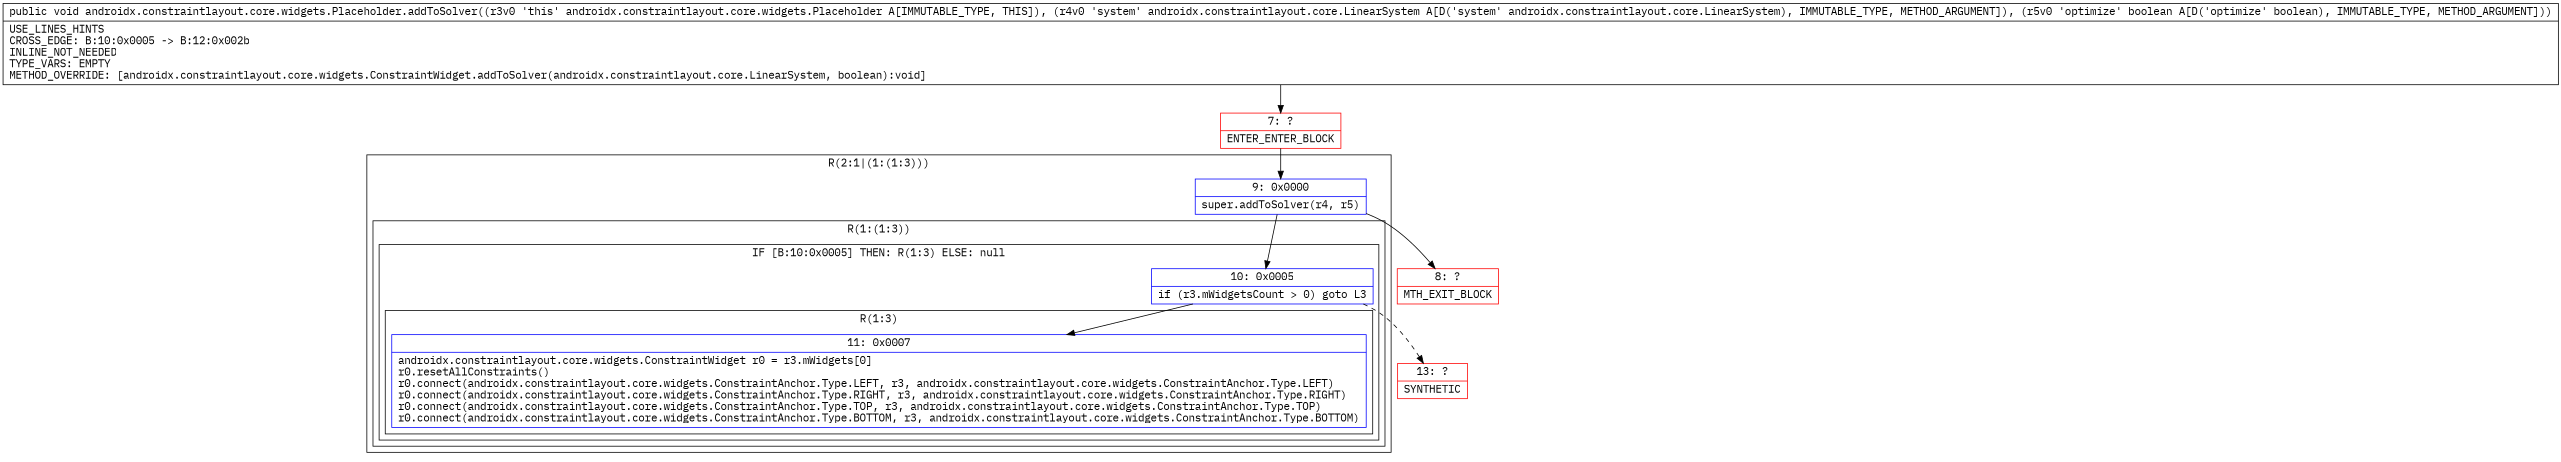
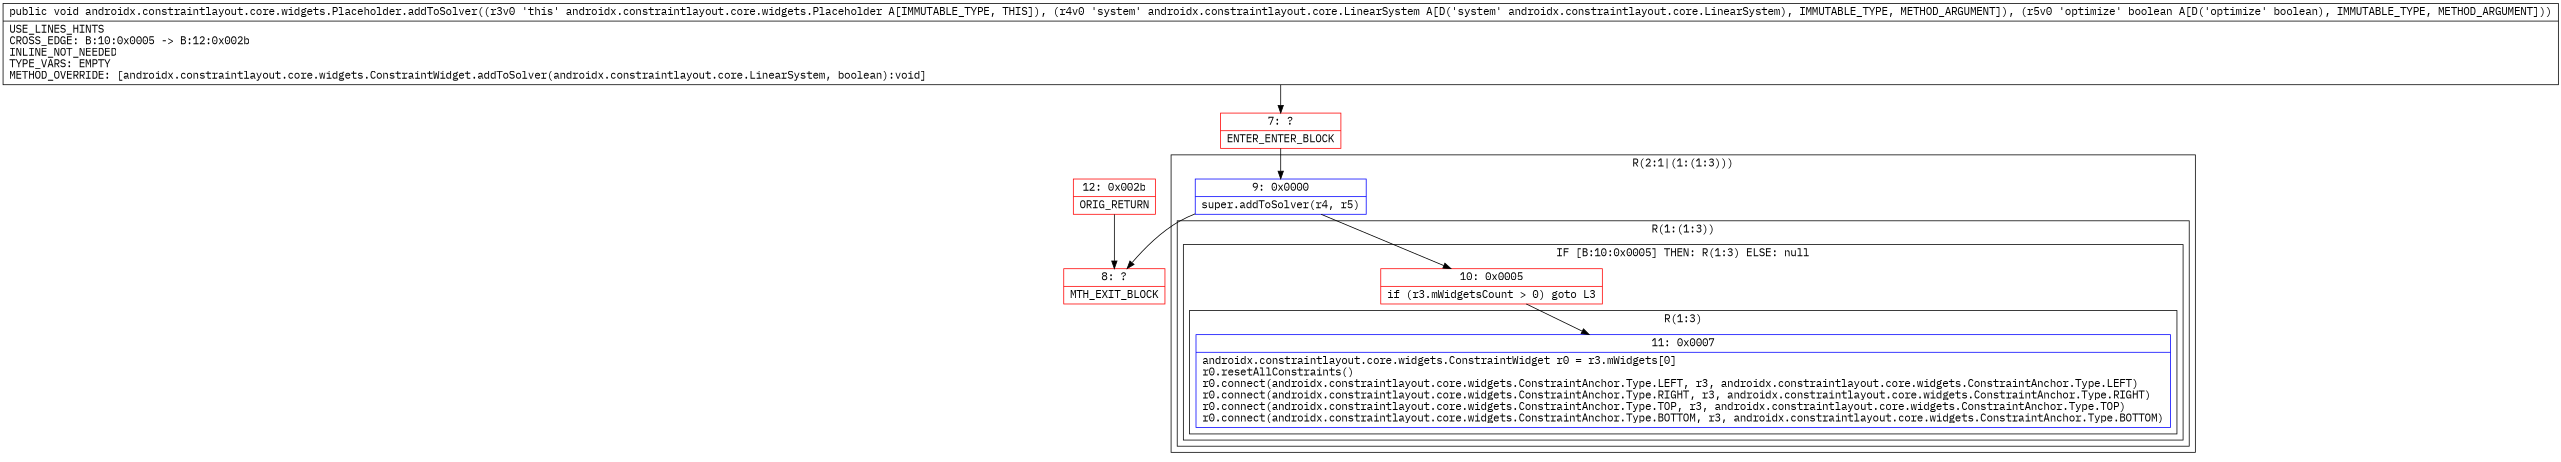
none -> (1114, 197)
(1262, 286) -> (1492, 286)
(1433, 381) -> none
